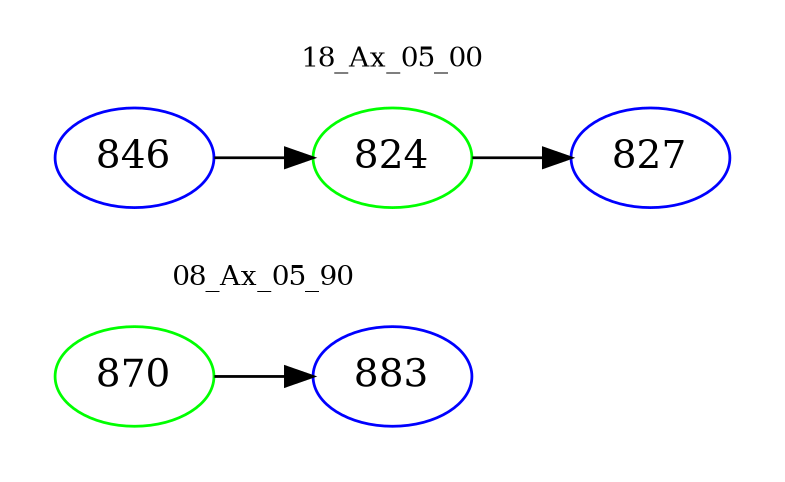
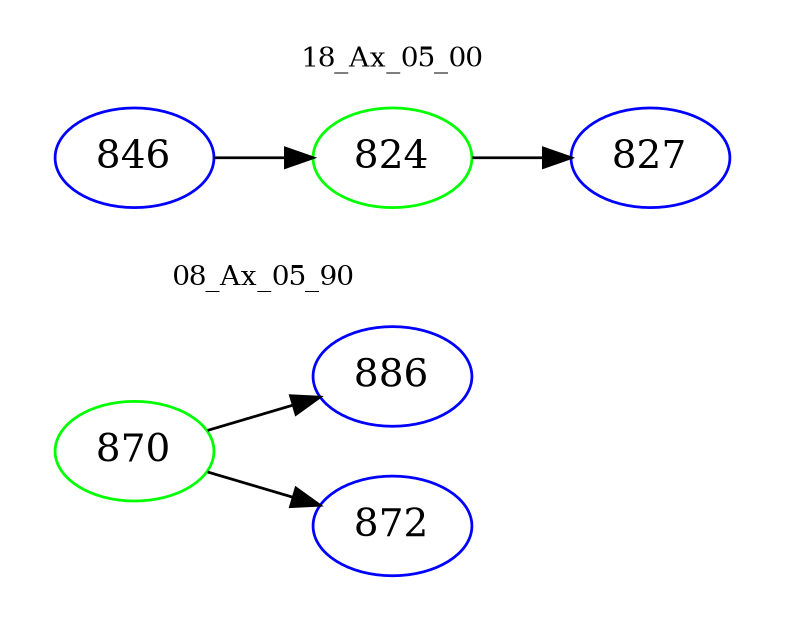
(392, 376) -> (392, 376)
none -> (392, 526)
